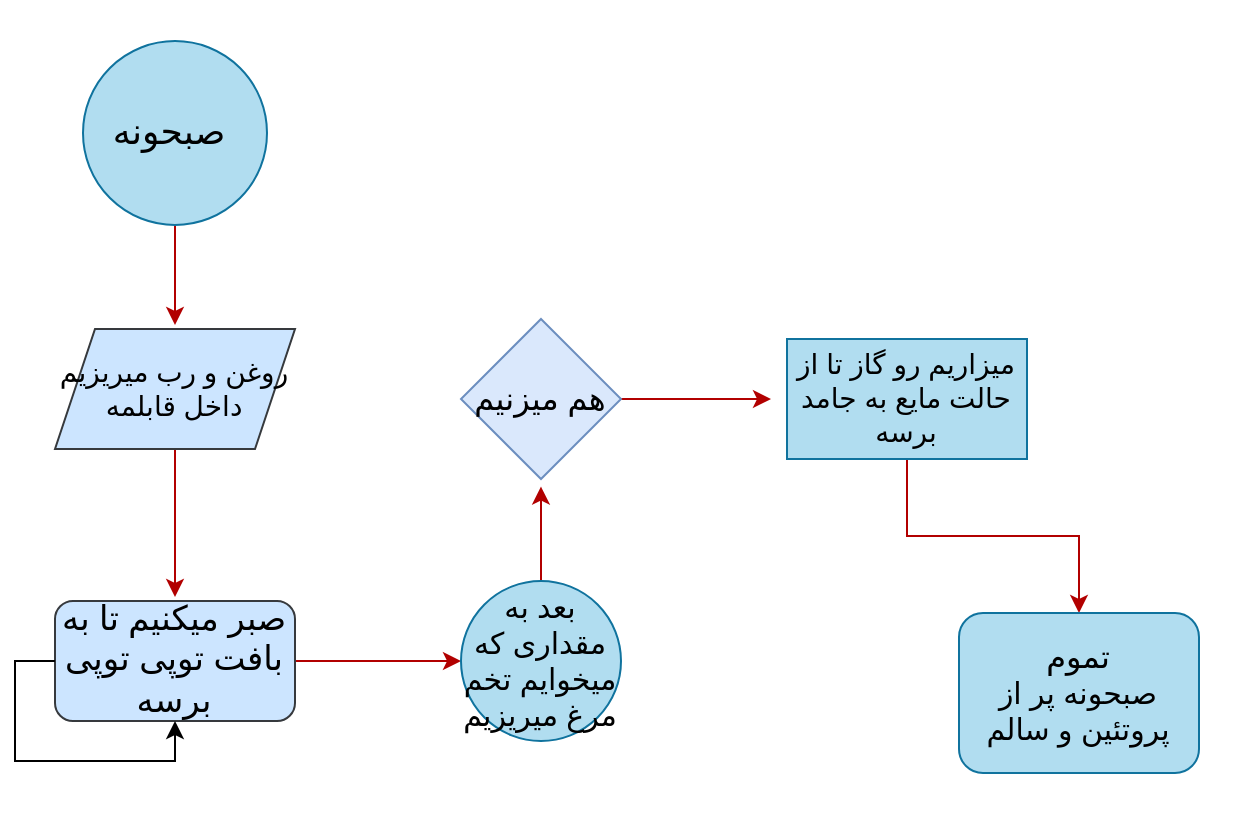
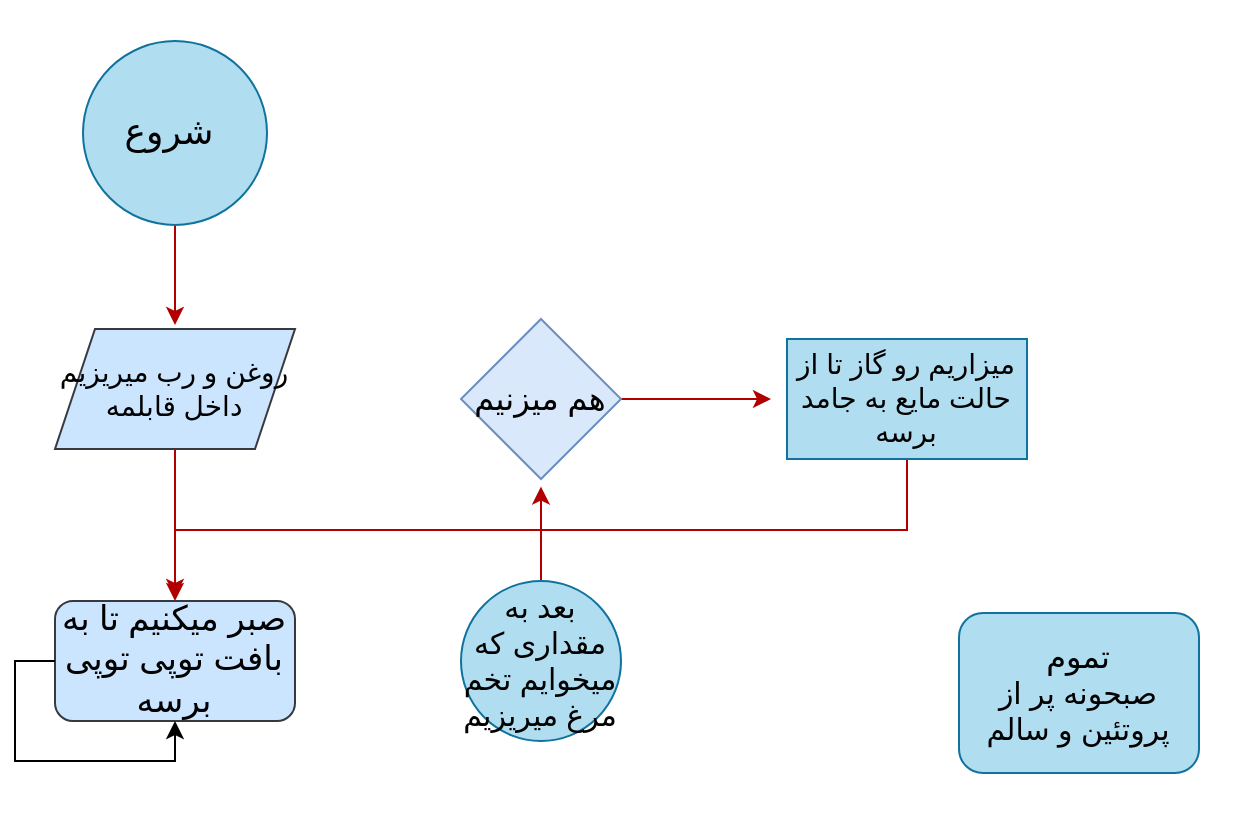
(175, 133) -> (175, 133)
(1020, 536) -> (545, 530)
(371, 661) -> none
